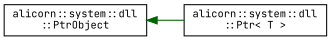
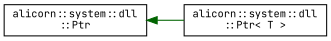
(75, 20) -> (75, 20)
